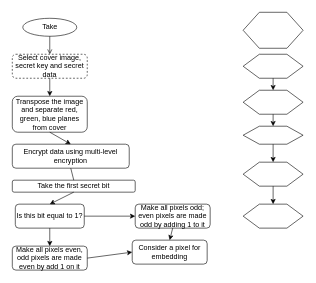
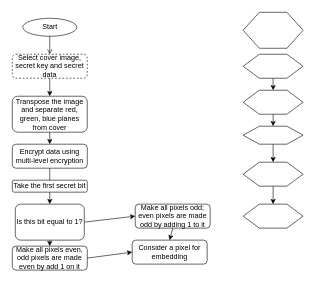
(50, 27) -> (50, 27)
(71, 156) -> (50, 156)
(74, 186) -> (50, 186)
(50, 216) -> (50, 222)
